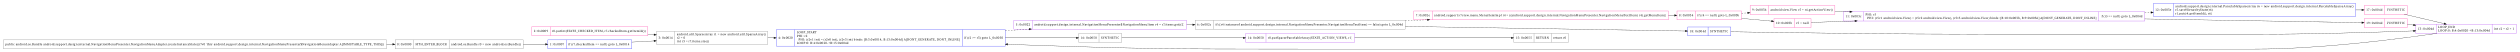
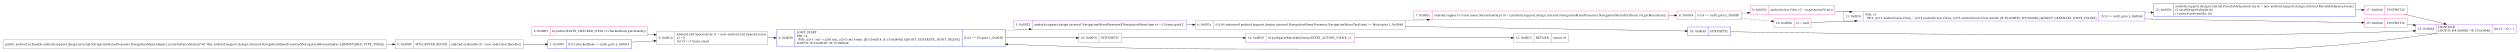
(1757, 20) -> (1757, 20)
